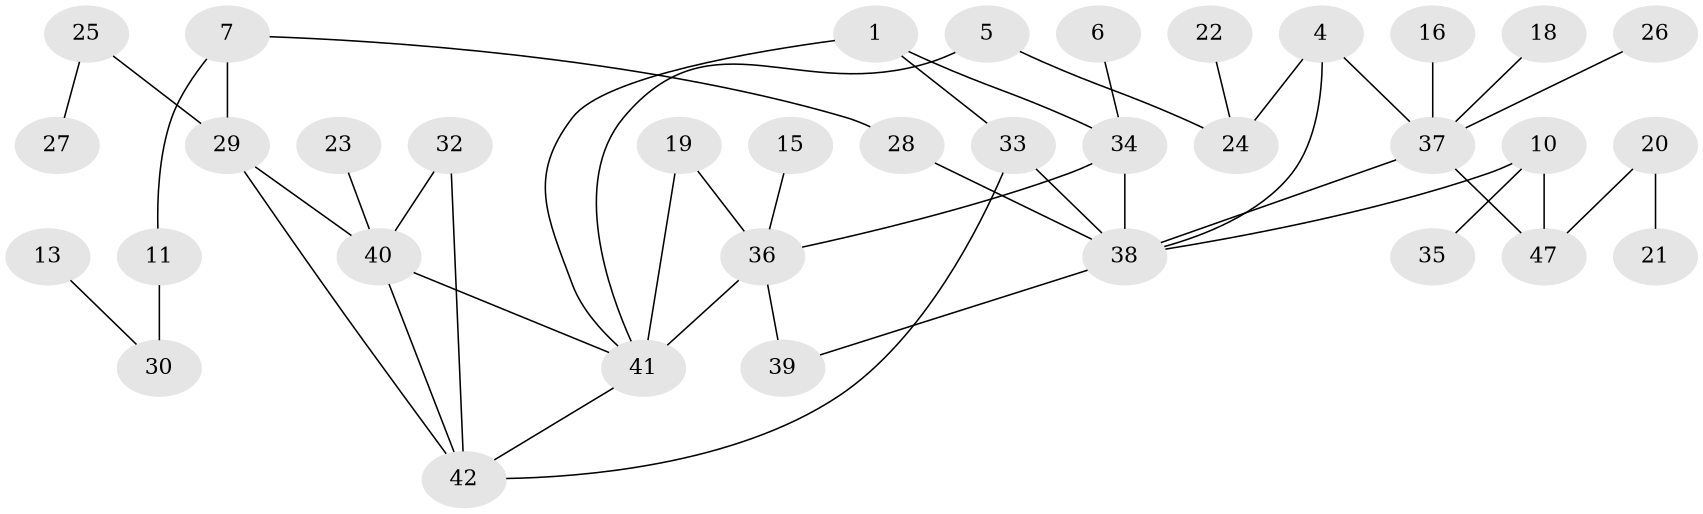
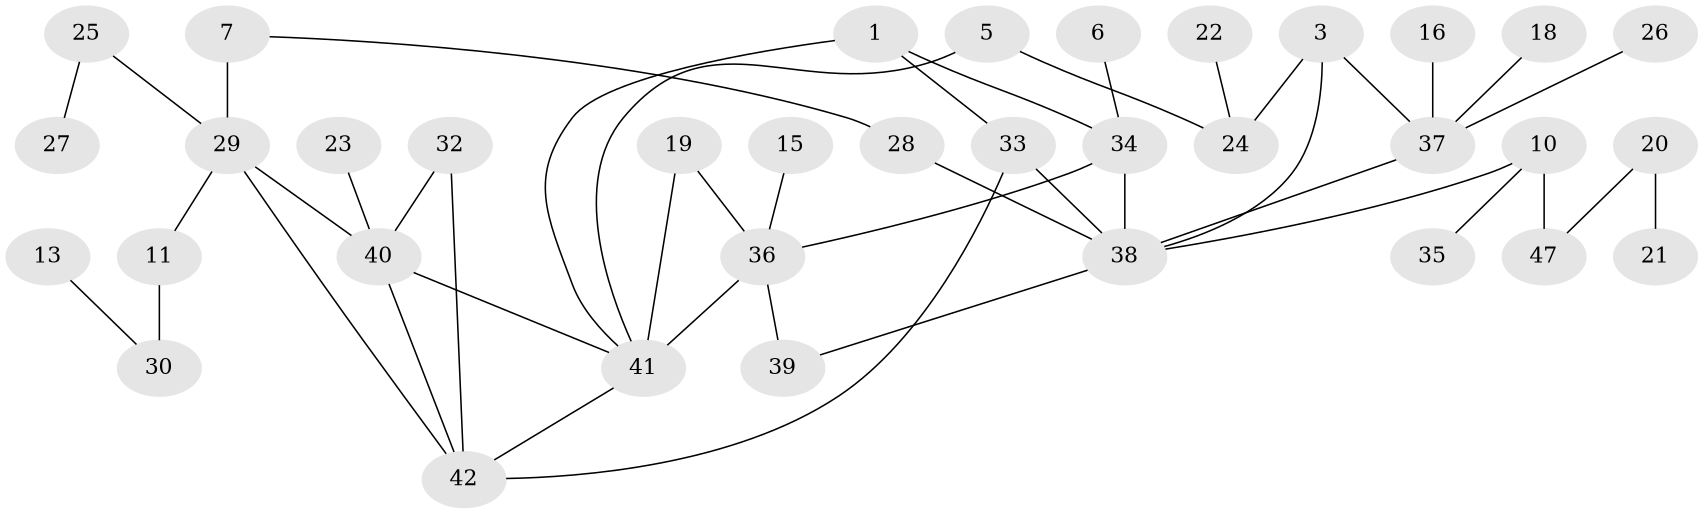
(1321, 34) -> (1321, 34)
(166, 139) -> (193, 201)
(1482, 195) -> none
